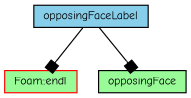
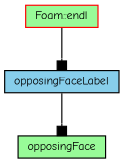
(70, 44) -> (62, 43)
